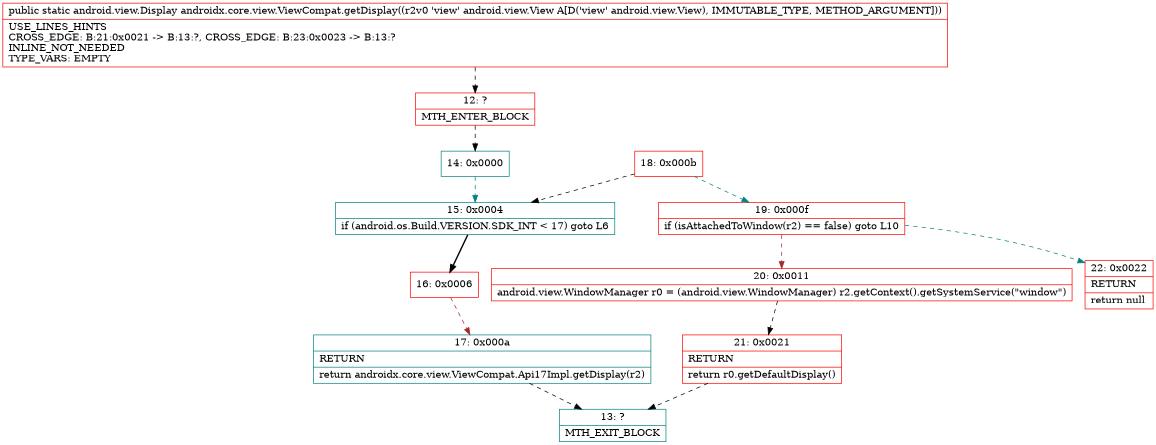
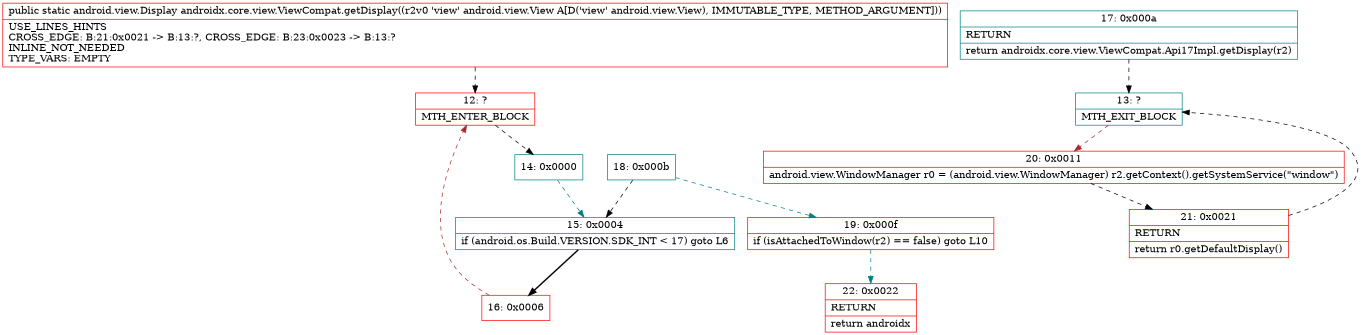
(669, 164) -> (641, 167)
(782, 248) -> (1094, 136)
(1118, 301) -> (871, 324)
(459, 313) -> (441, 221)
